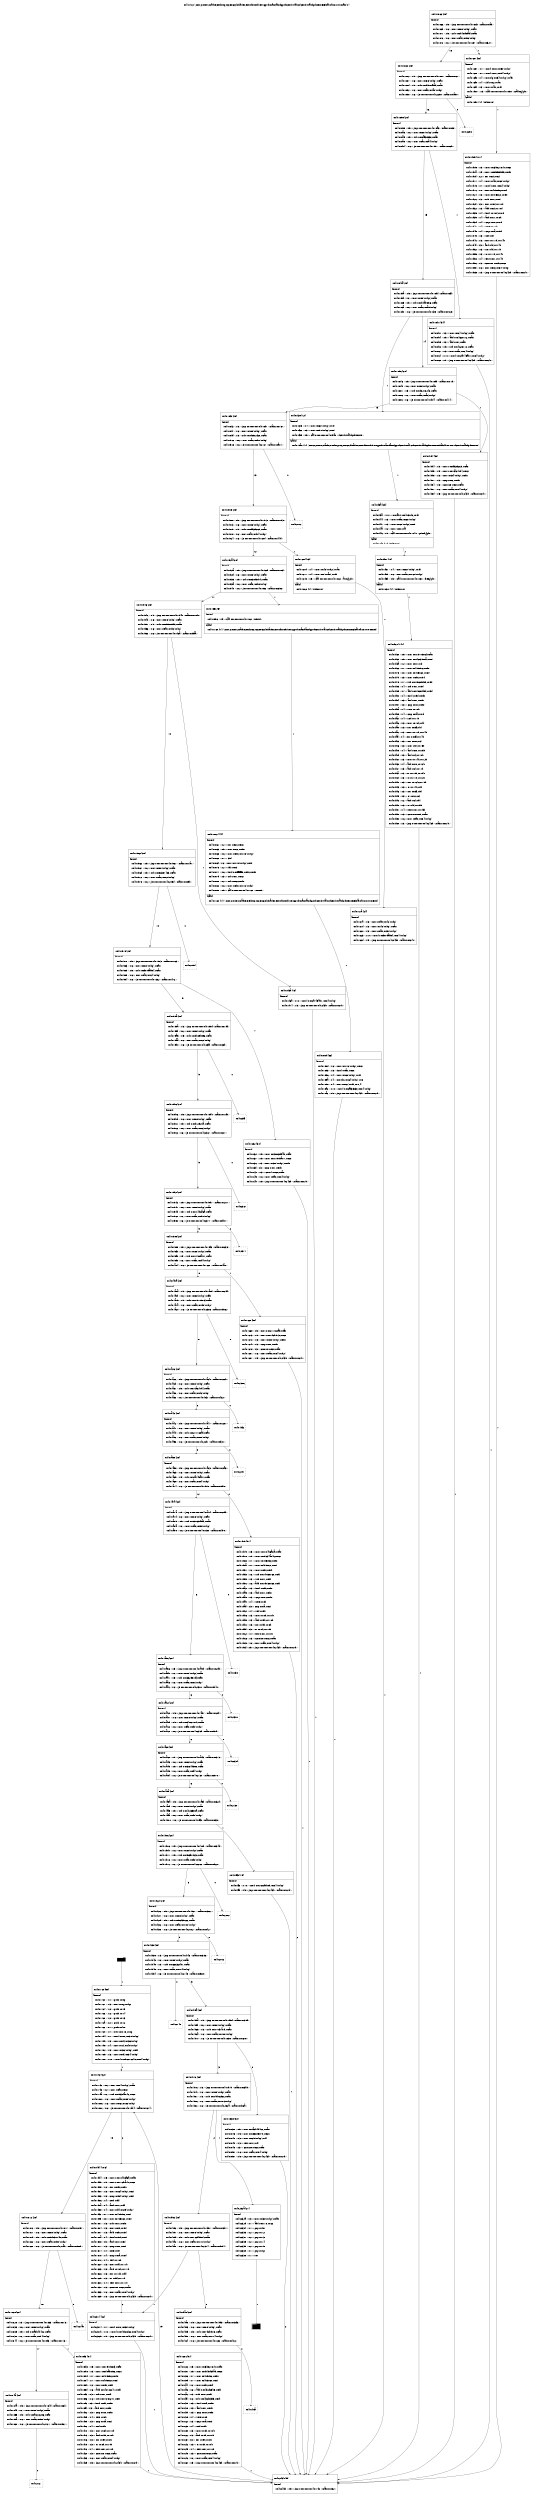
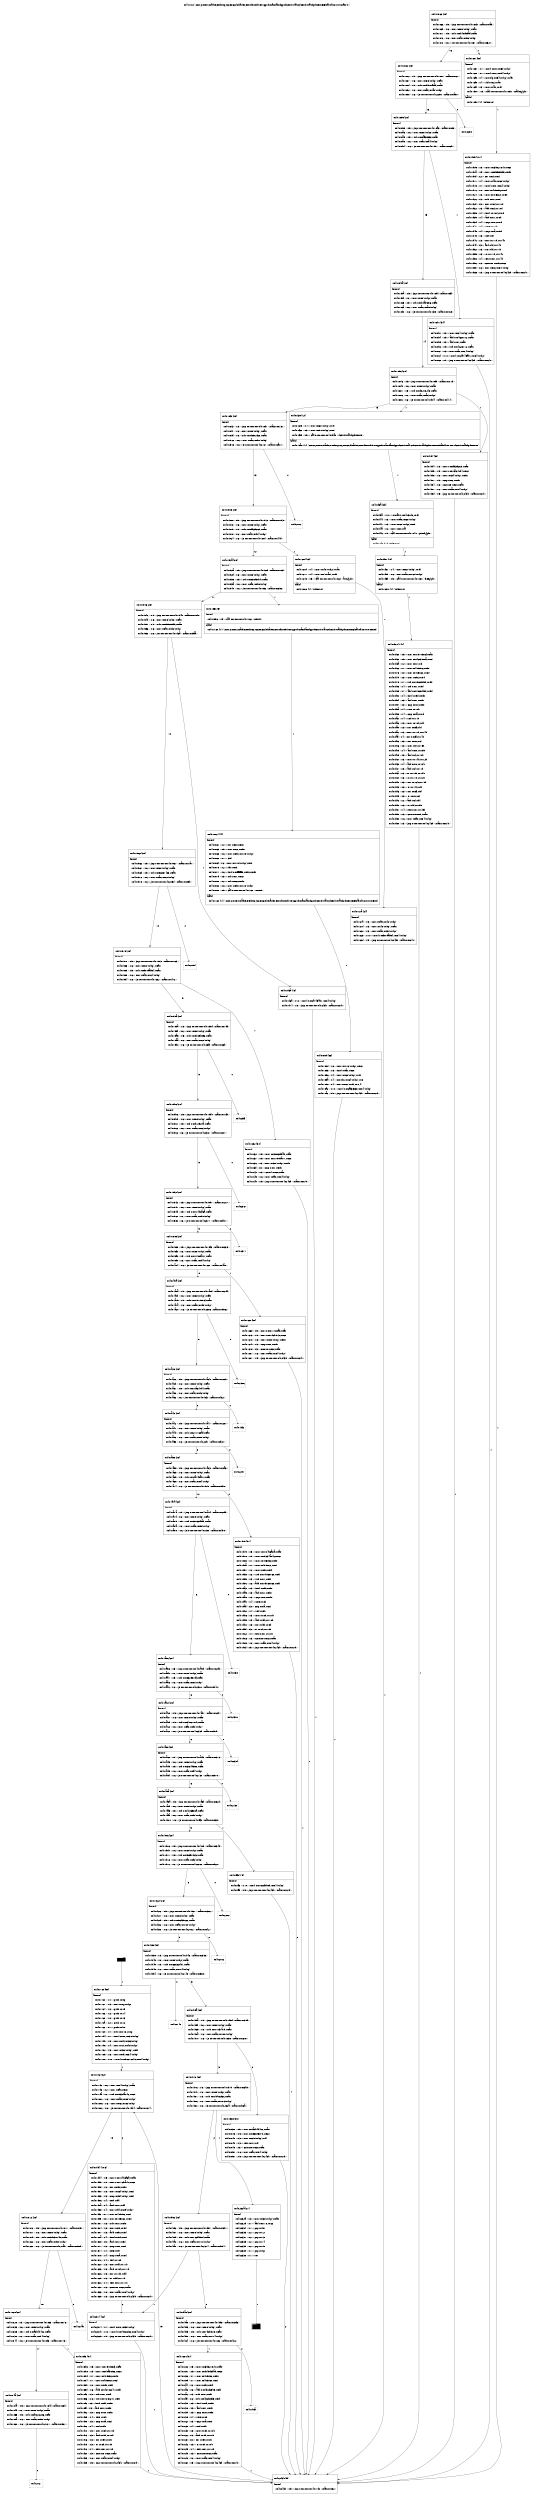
(388, 361) -> (404, 408)
none -> (190, 1827)
none -> (208, 2348)
